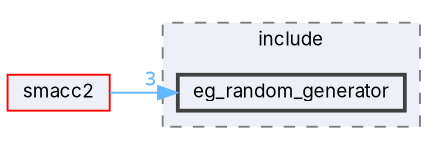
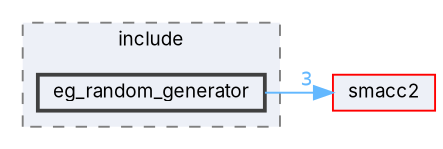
(134, 93) -> (292, 93)
